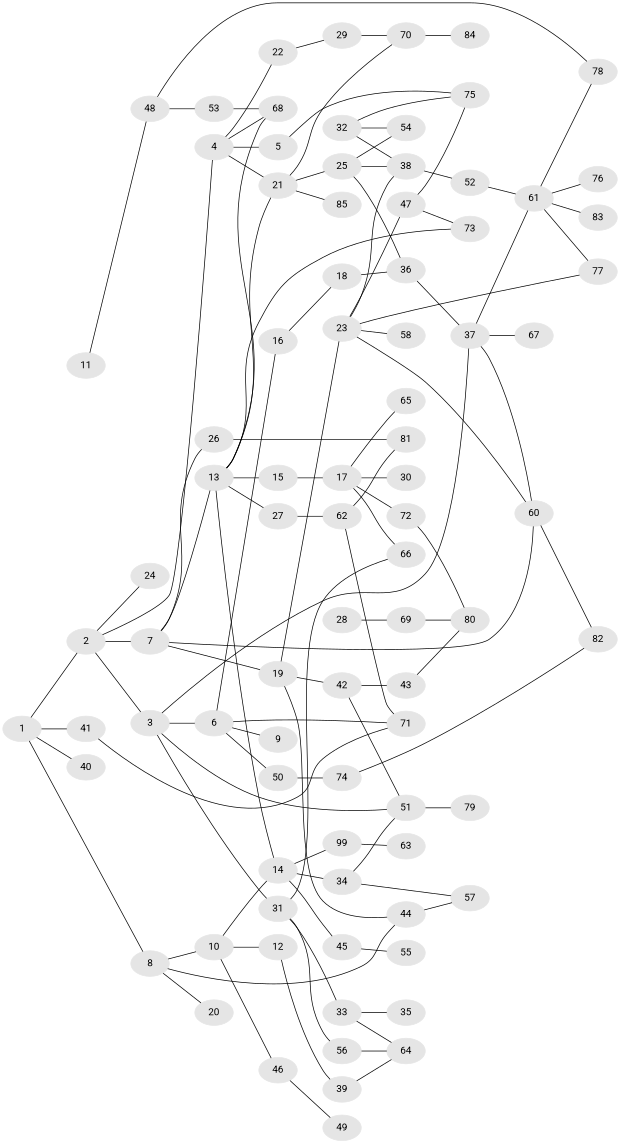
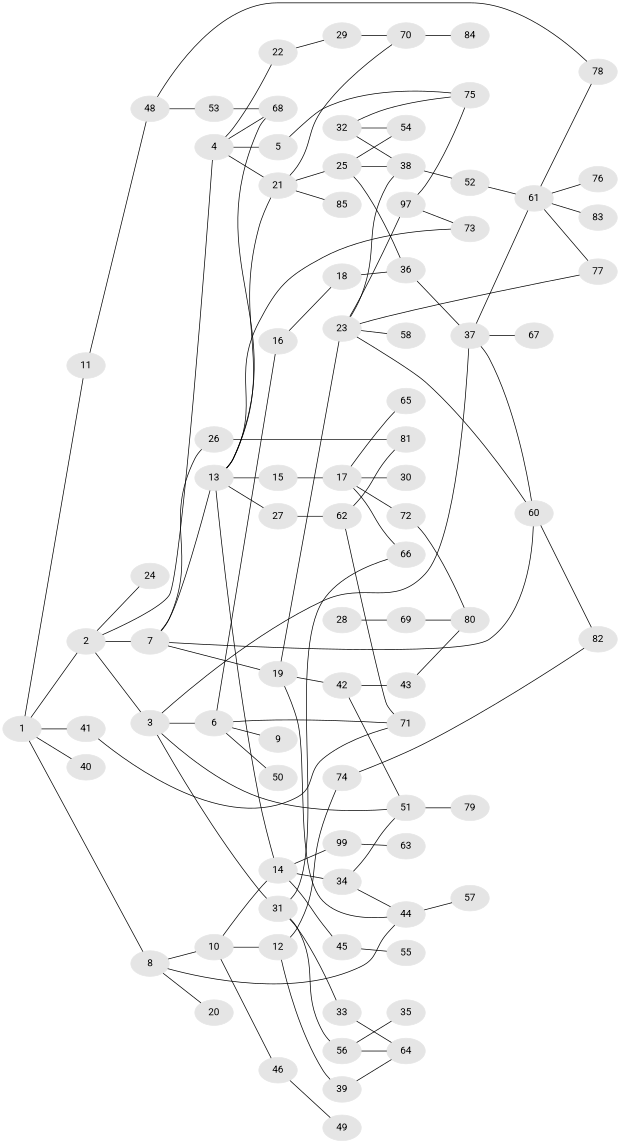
(406, 205) -> (406, 205)
none -> (54, 547)
(316, 778) -> (315, 865)
(406, 890) -> (374, 898)
(374, 1013) -> (370, 1034)
